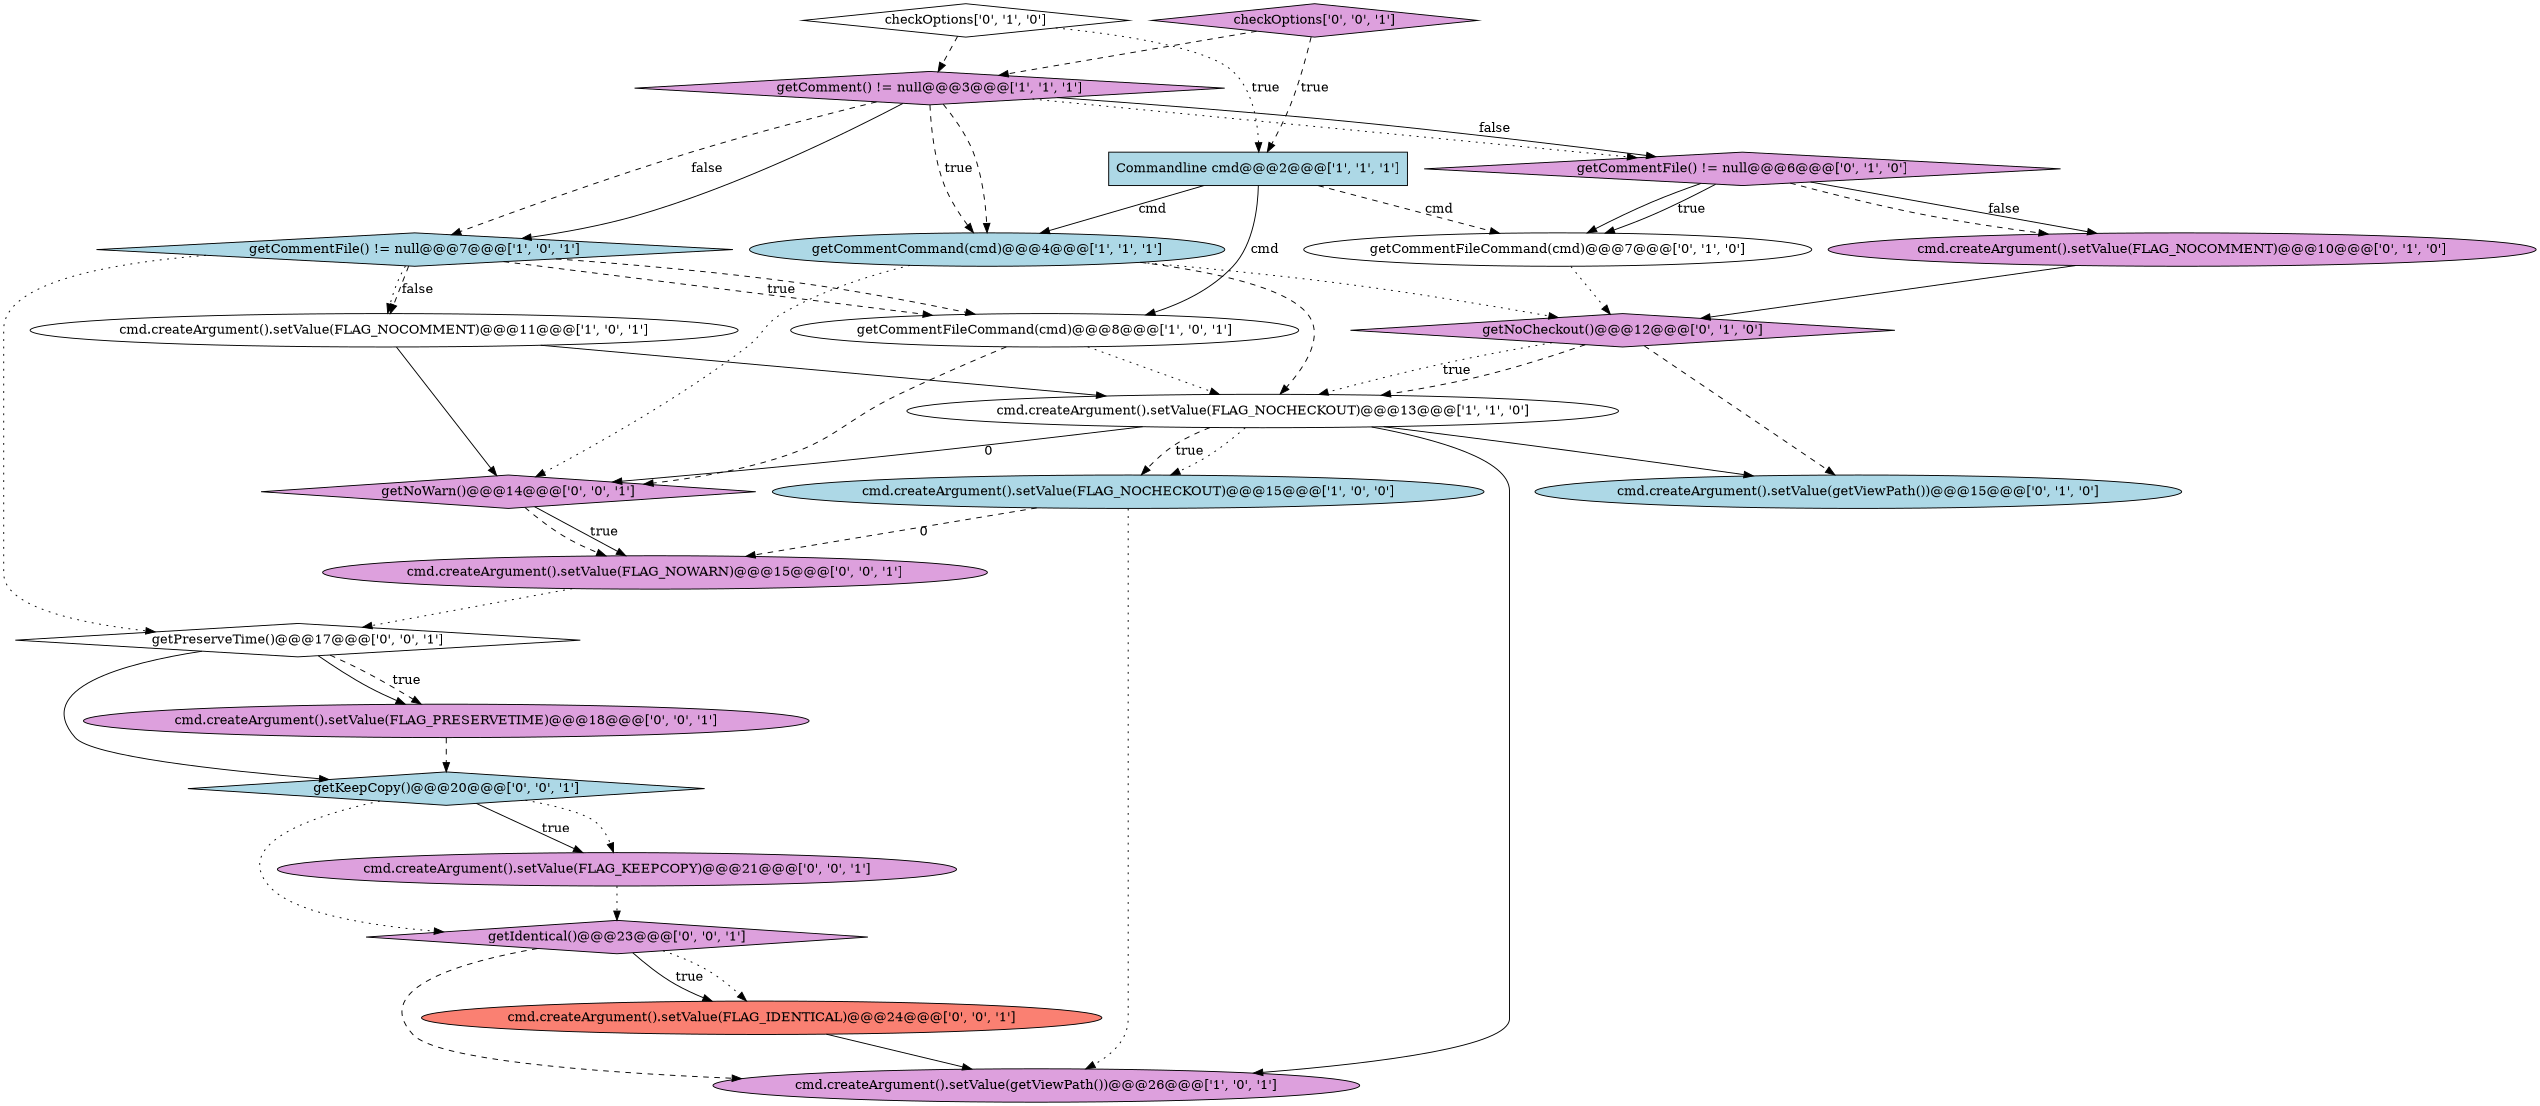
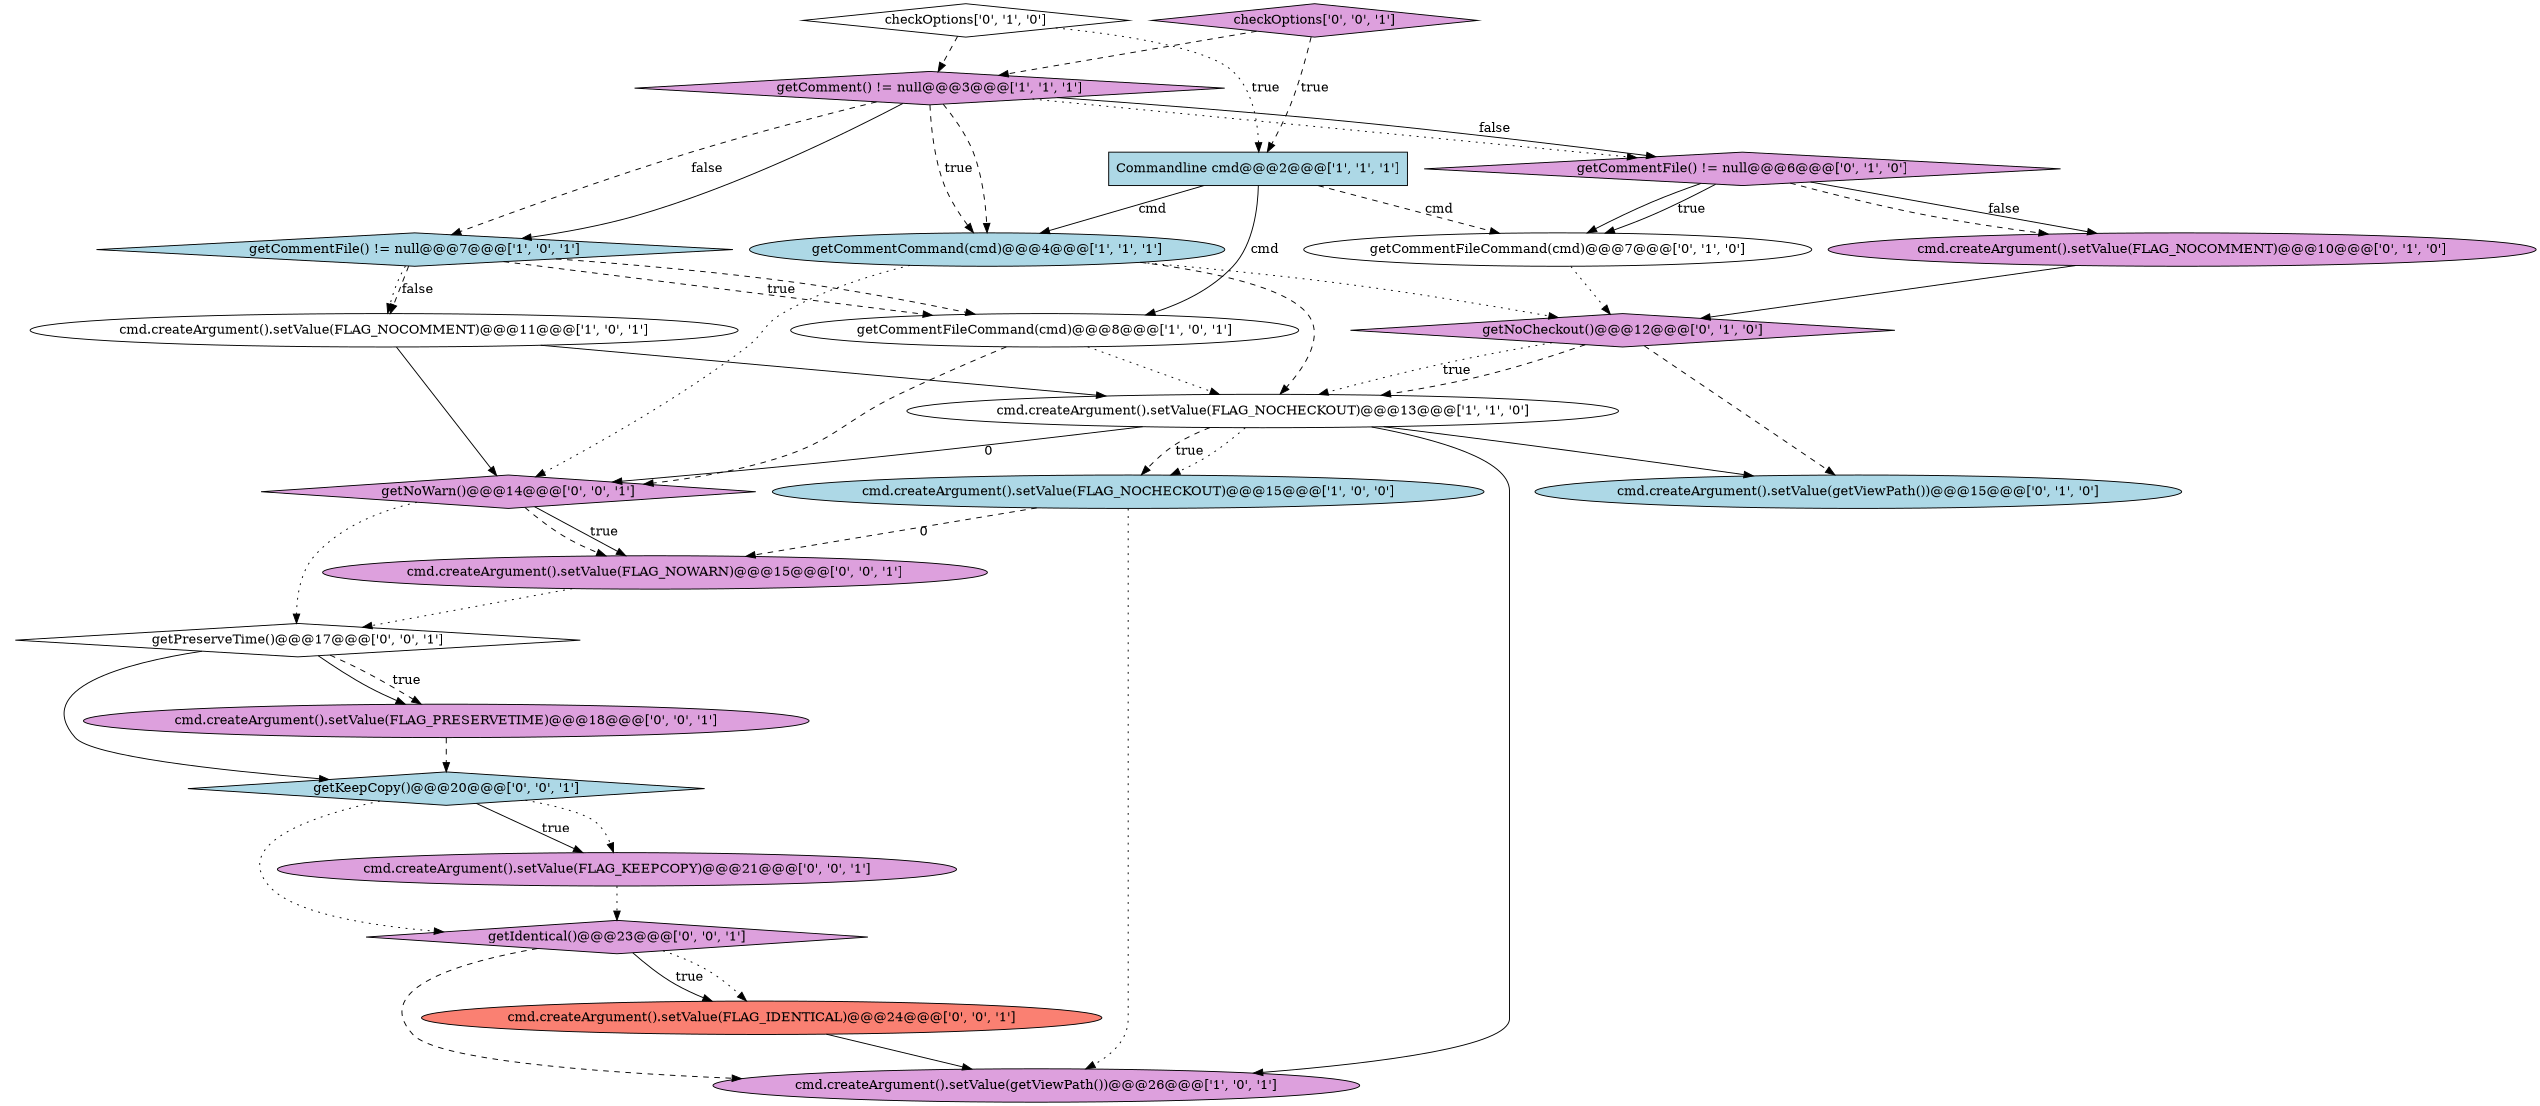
(4, 418) -> (335, 537)
